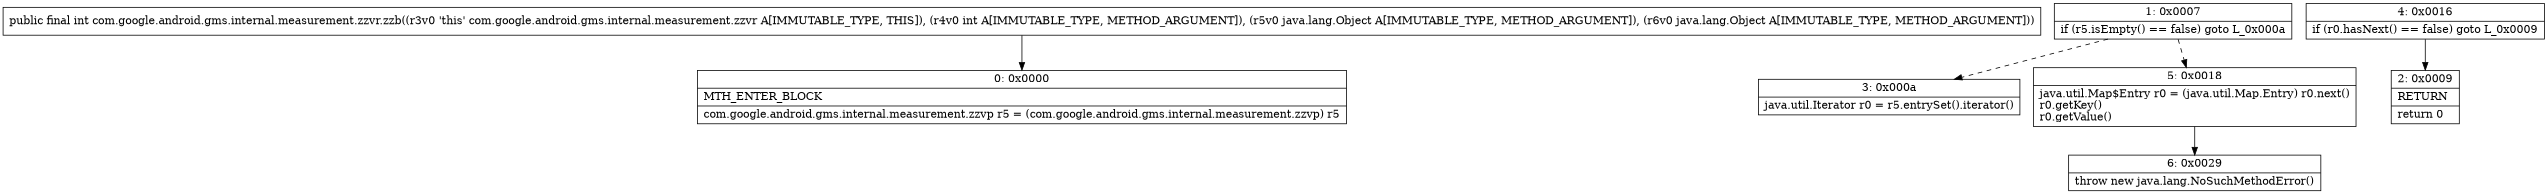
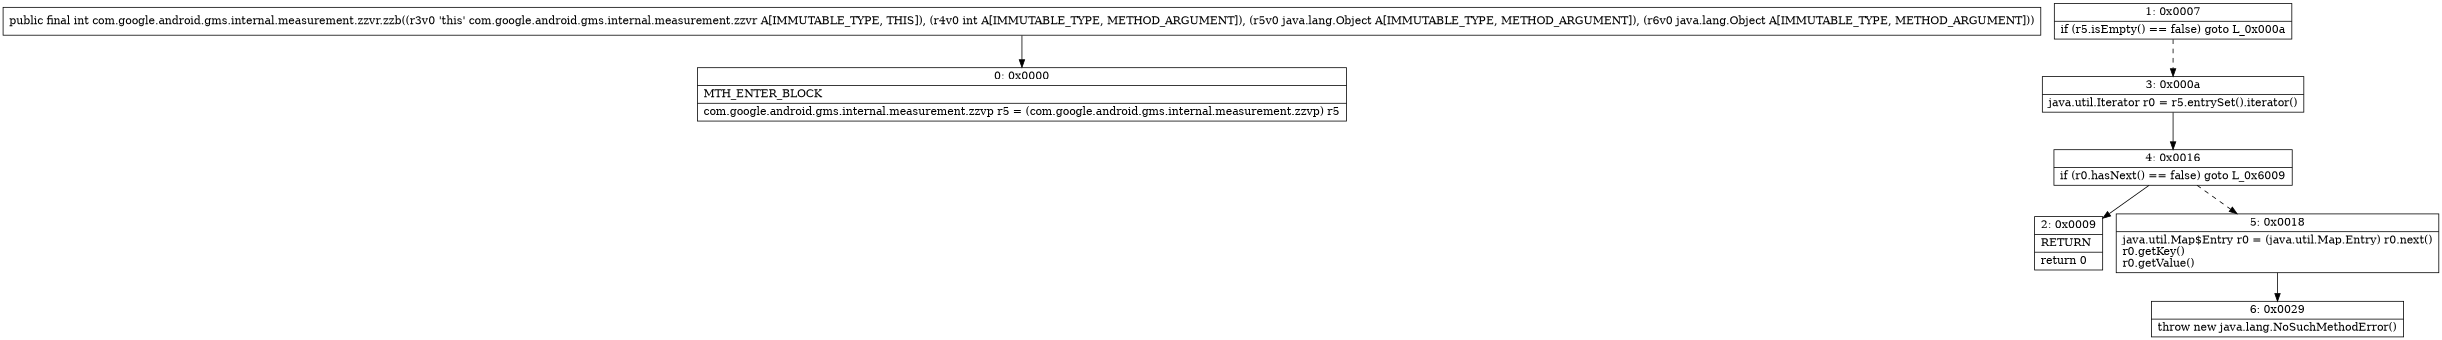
(2425, 30) -> (2173, 176)
(2181, 50) -> (2214, 197)
none -> (2173, 127)
